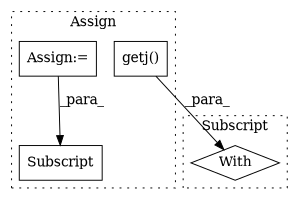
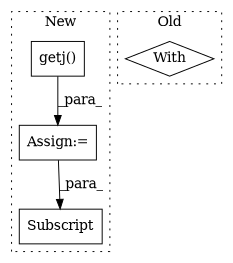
(93, 23) -> (61, 23)
(187, 109) -> (58, 96)
(235, 127) -> (170, 23)
